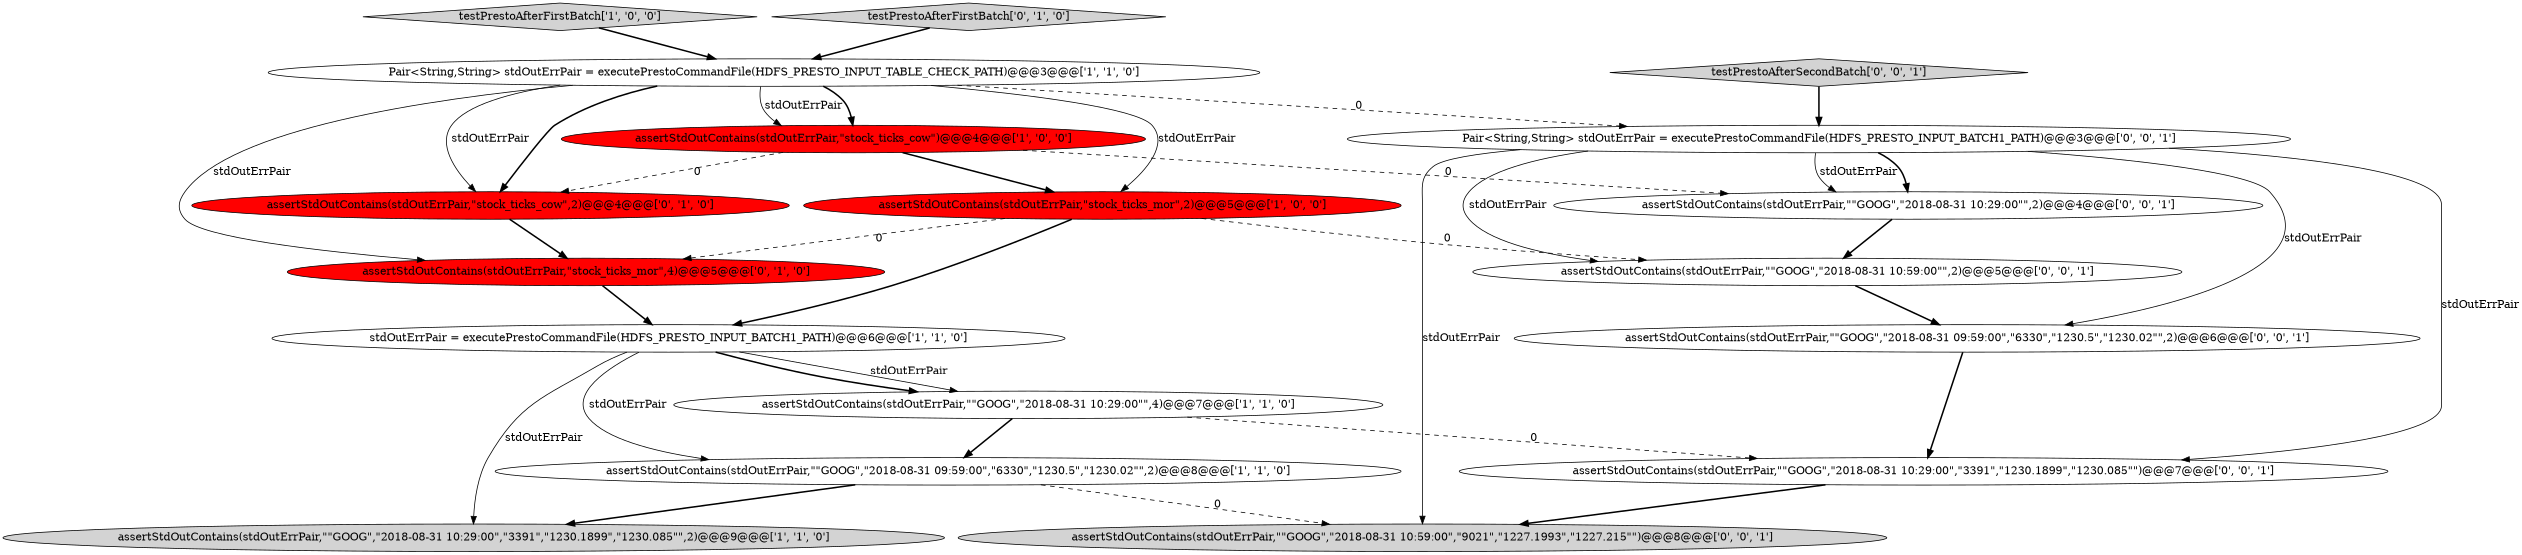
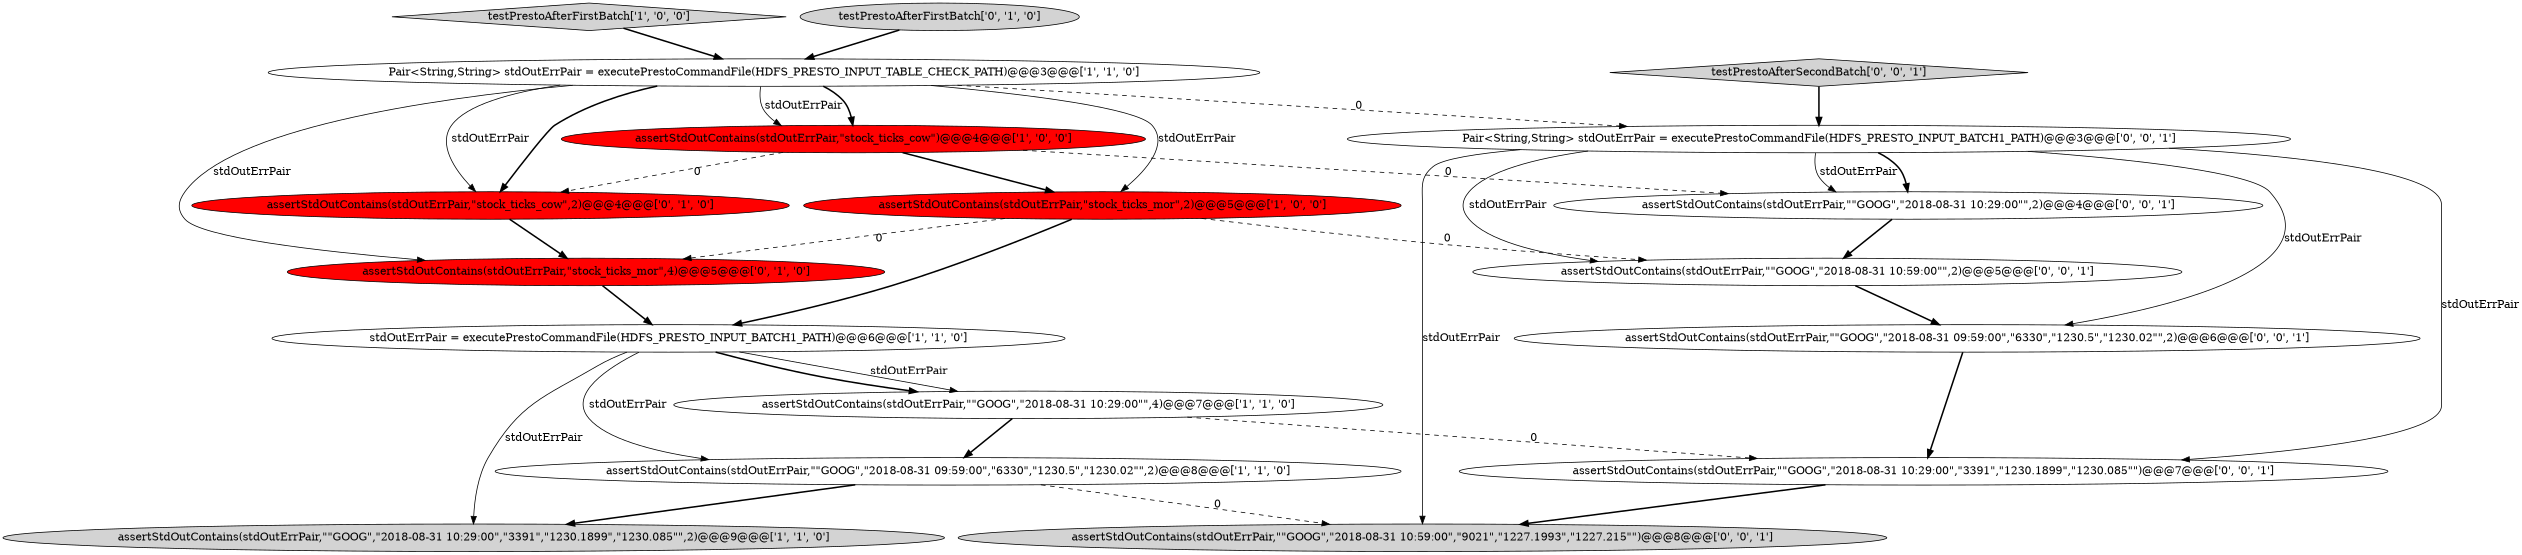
(969, 17) -> (940, 17)
